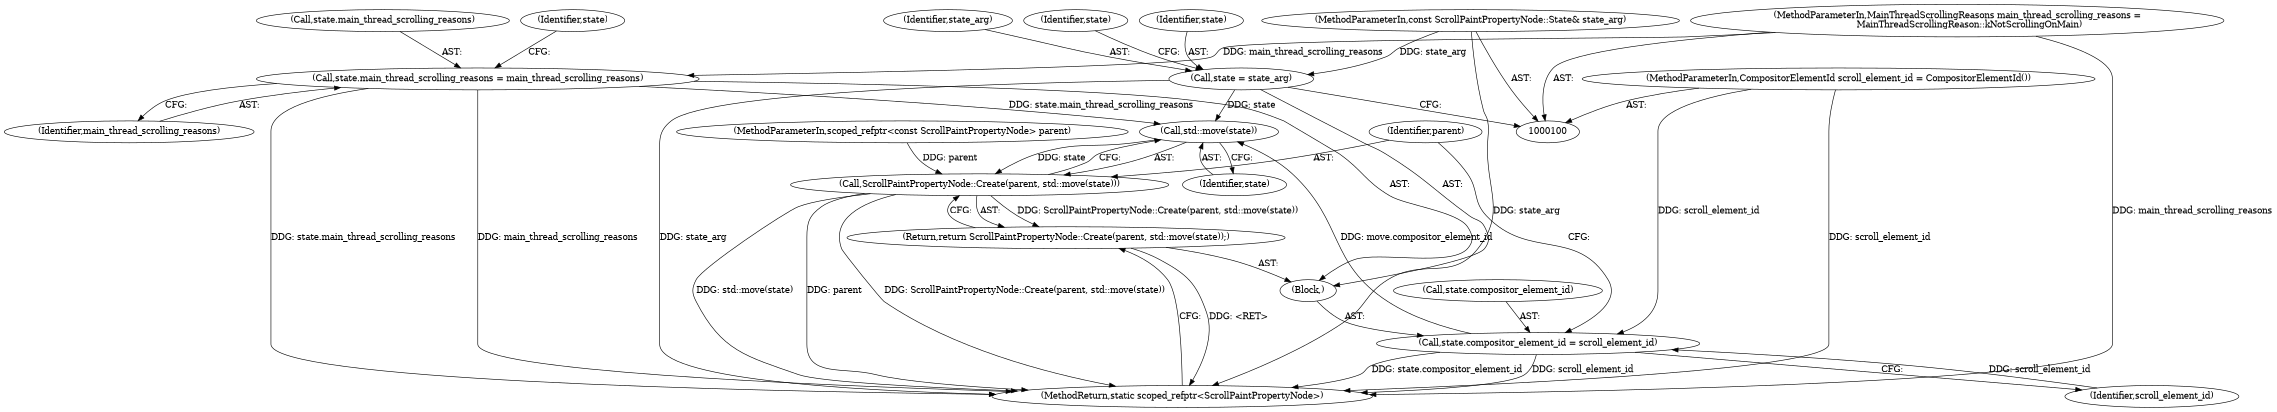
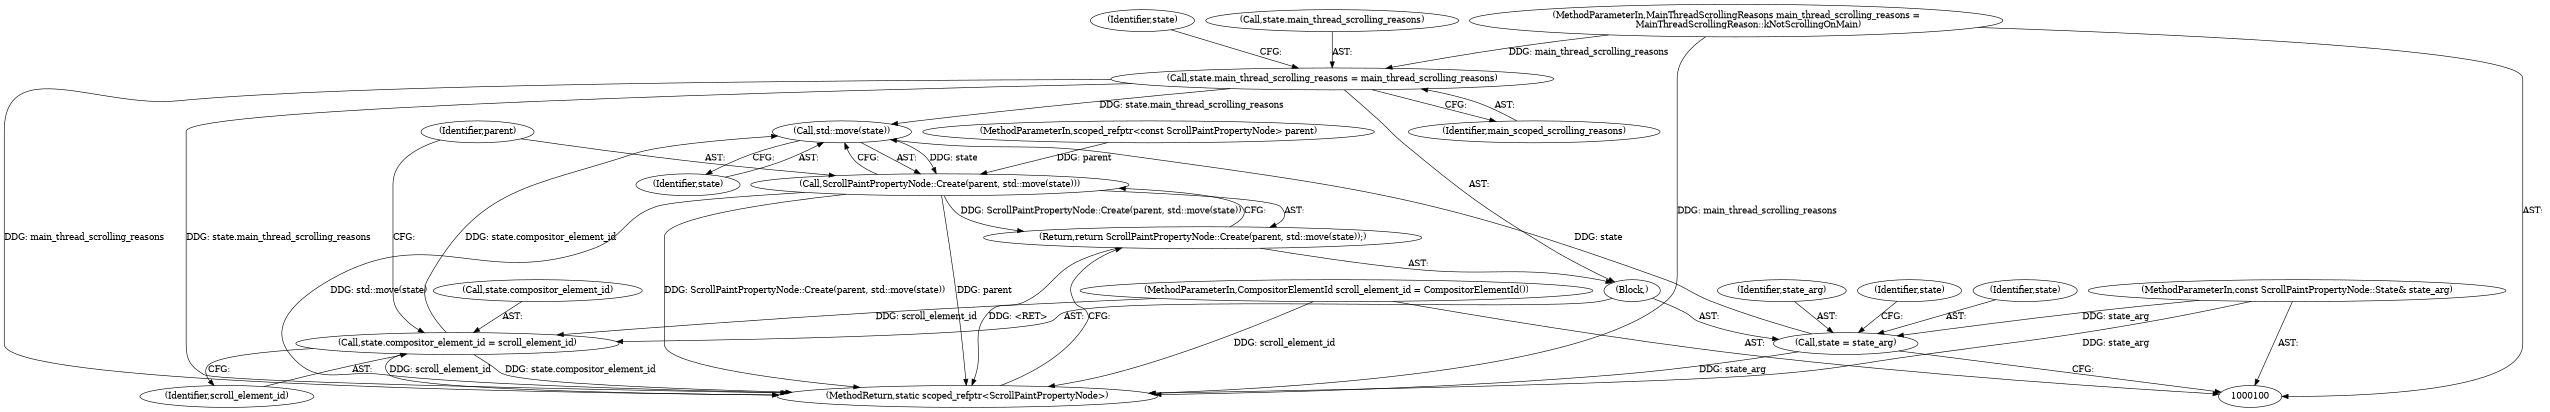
(129, 132) -> (1534, 132)
(1448, 200) -> (1710, 325)
(1416, 238) -> (541, 238)
(2040, 370) -> (364, 370)
